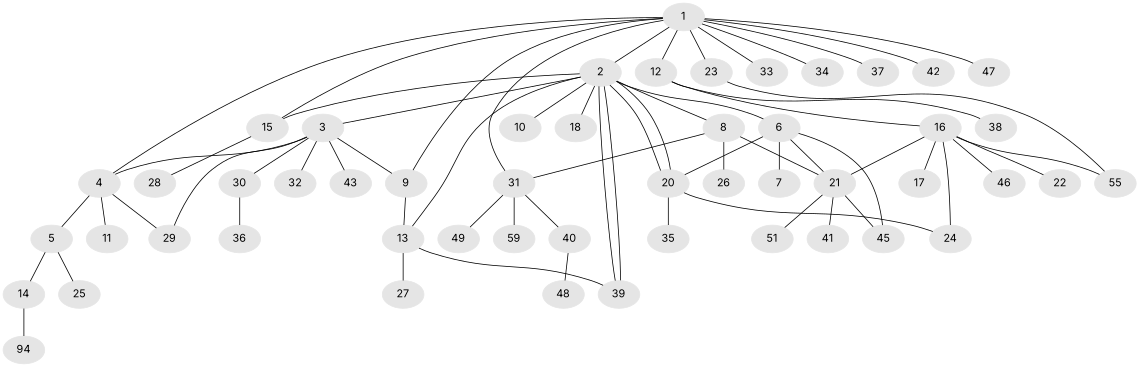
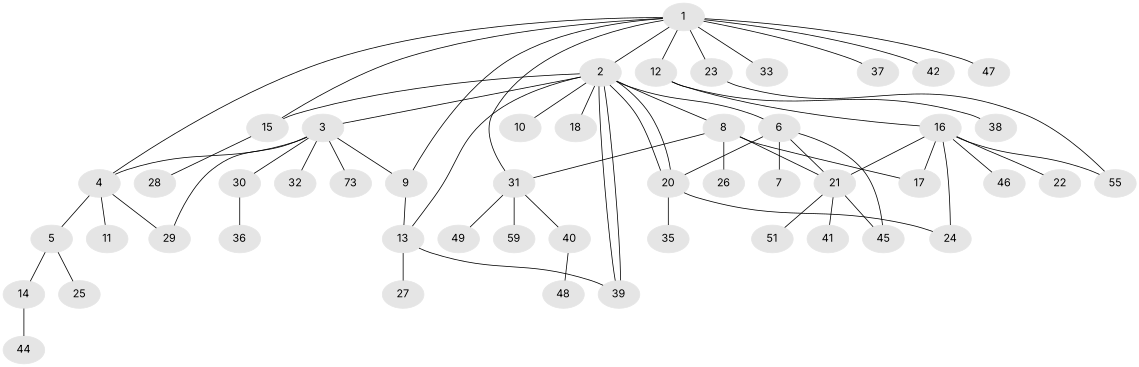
(822, 72) -> none
none -> (819, 159)
(351, 183) -> (351, 183)
(24, 350) -> (24, 350)
